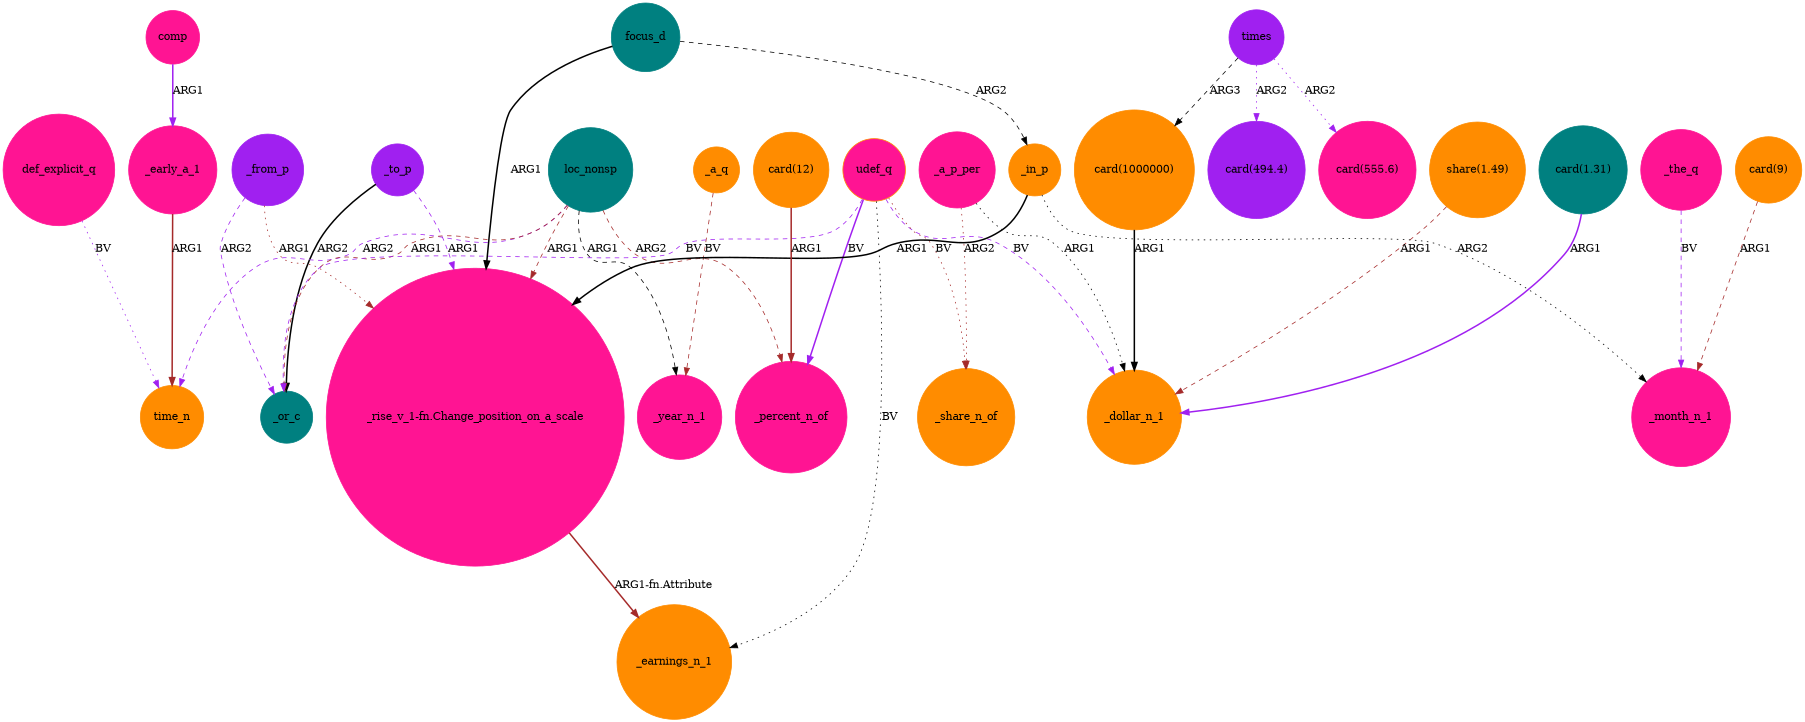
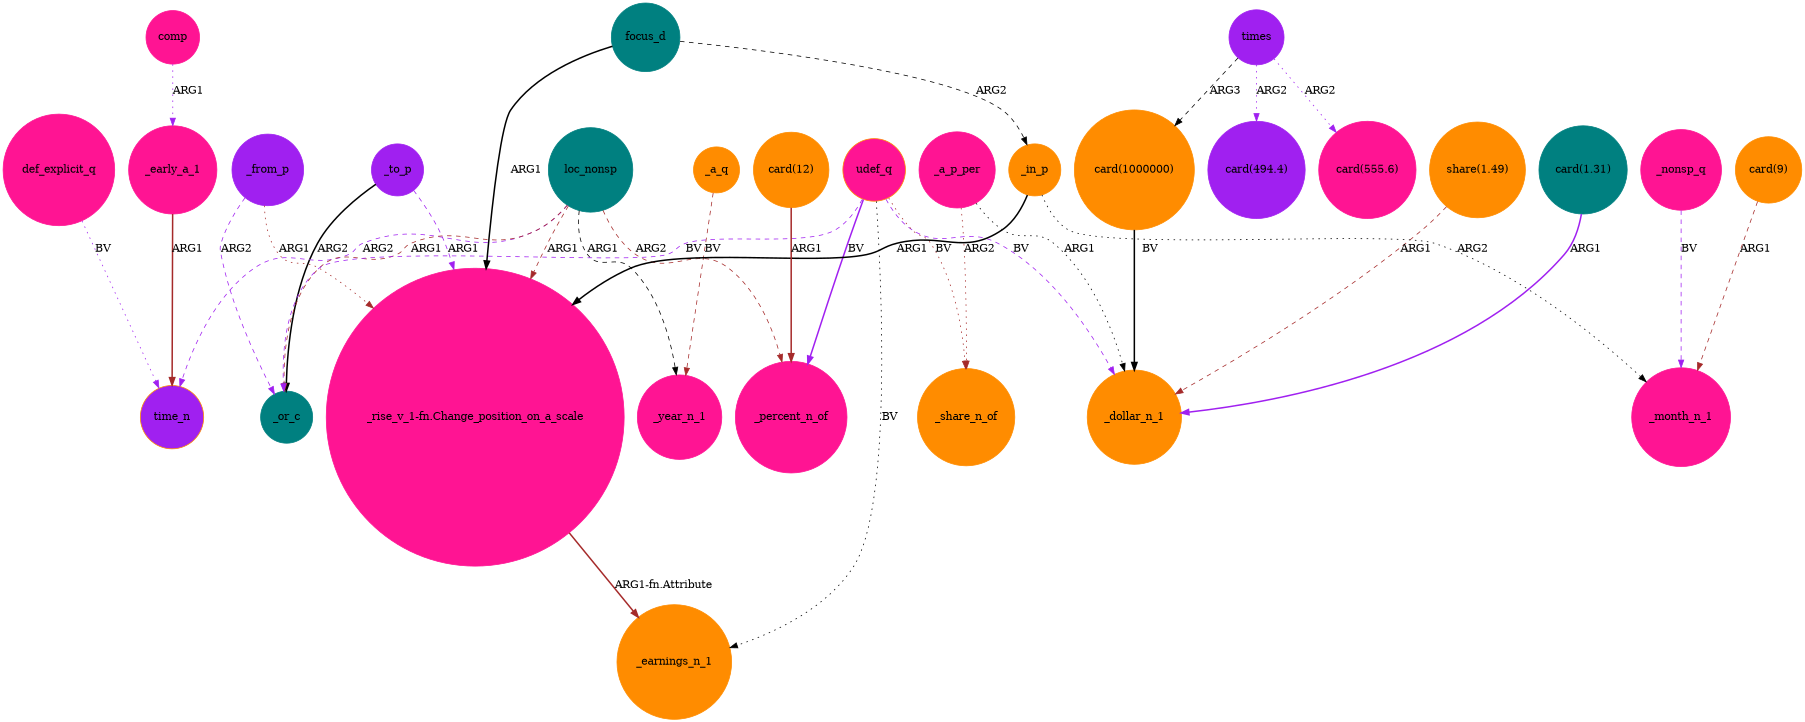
(173, 91) -> (173, 91)
(1681, 170) -> (1681, 170)
(1150, 249) -> (1150, 249)
(172, 417) -> (172, 417)
